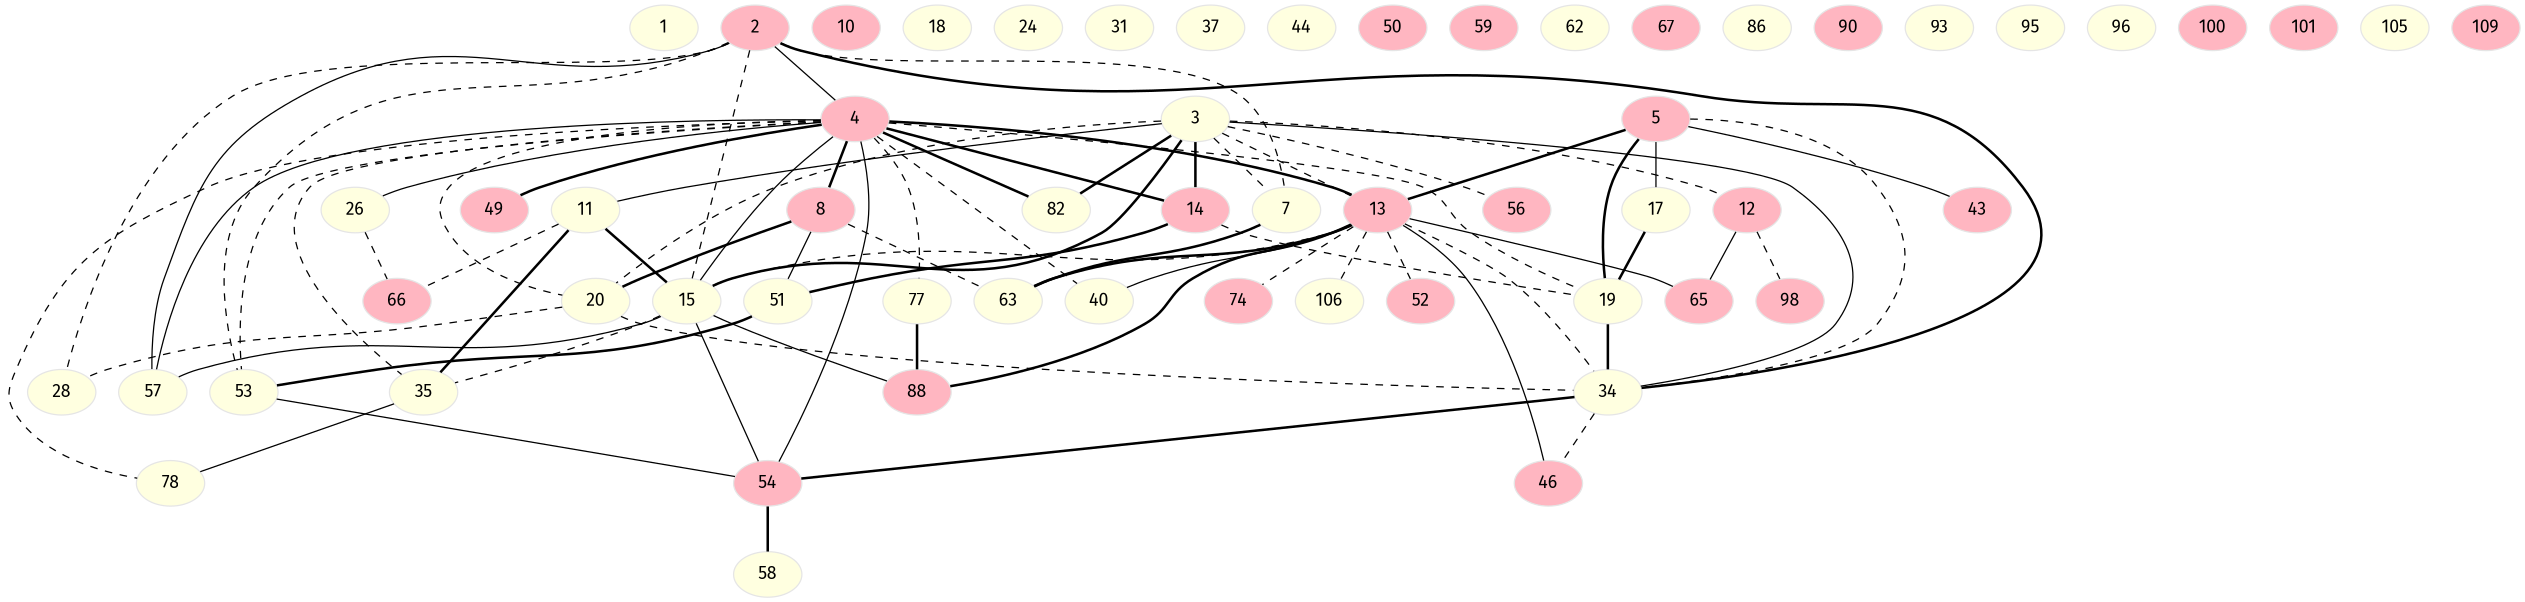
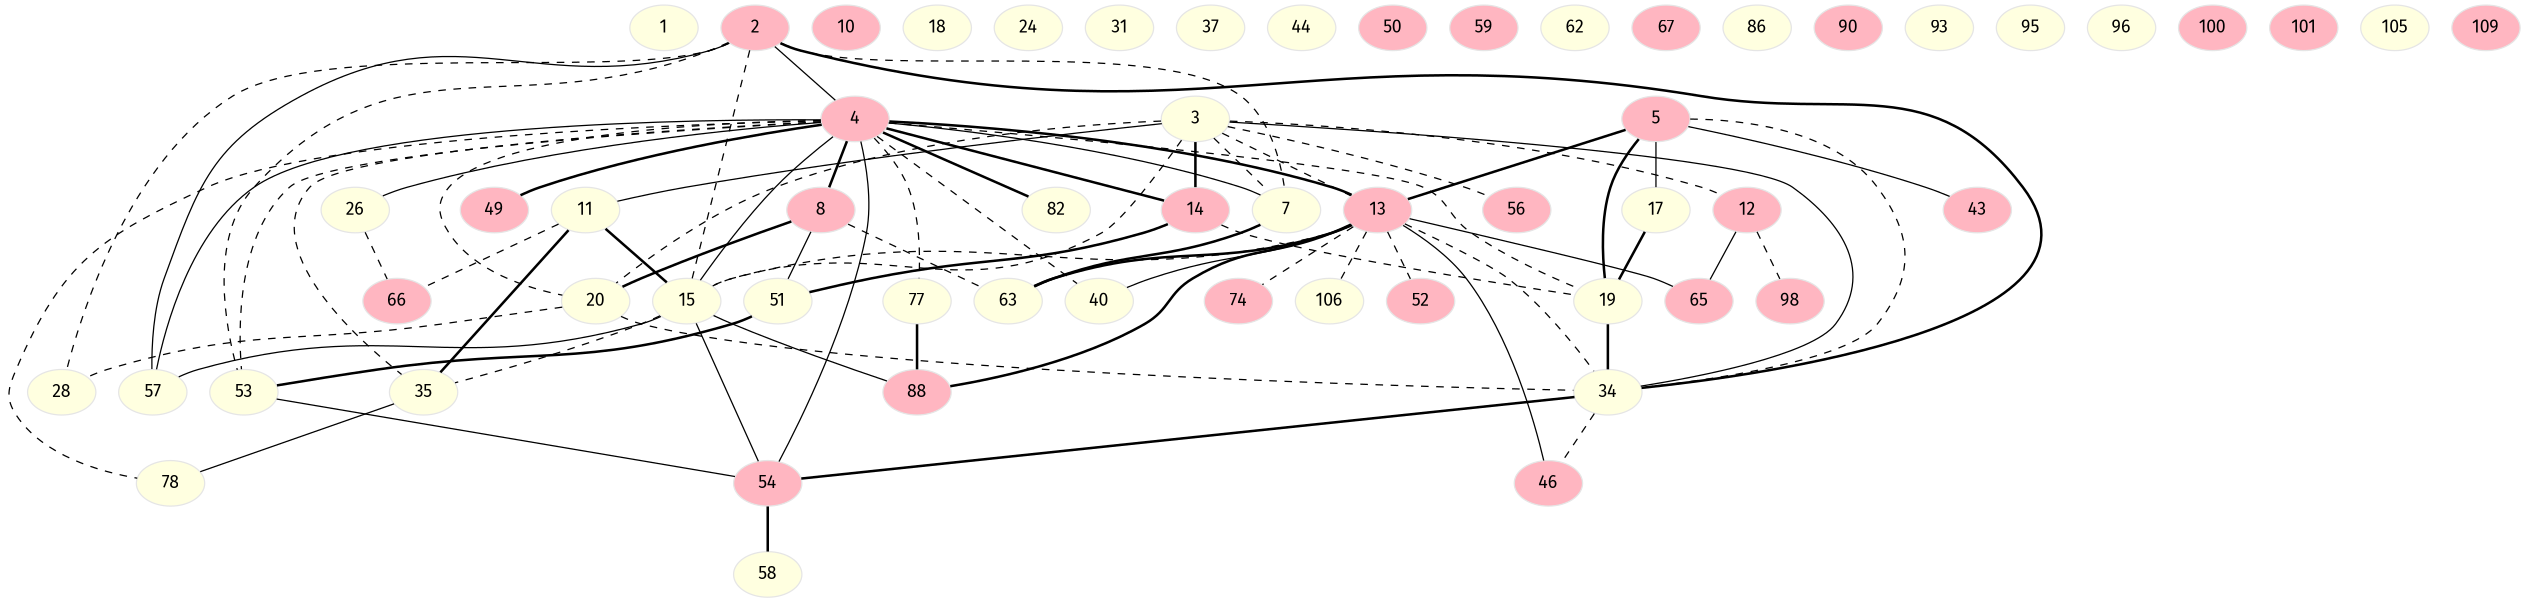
none -> (1077, 148)
(1126, 165) -> none
(892, 266) -> (892, 266)
